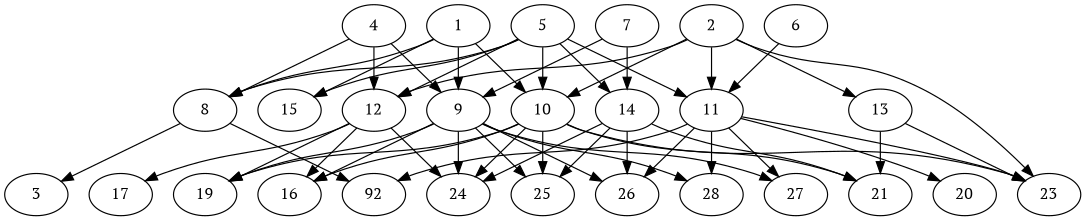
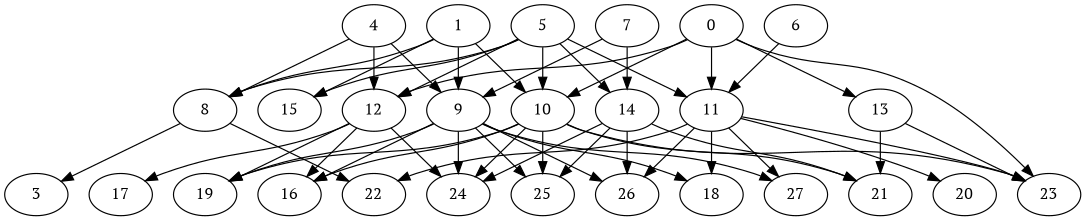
(712, 26) -> (712, 26)
(374, 195) -> (374, 195)
(712, 195) -> (712, 195)
